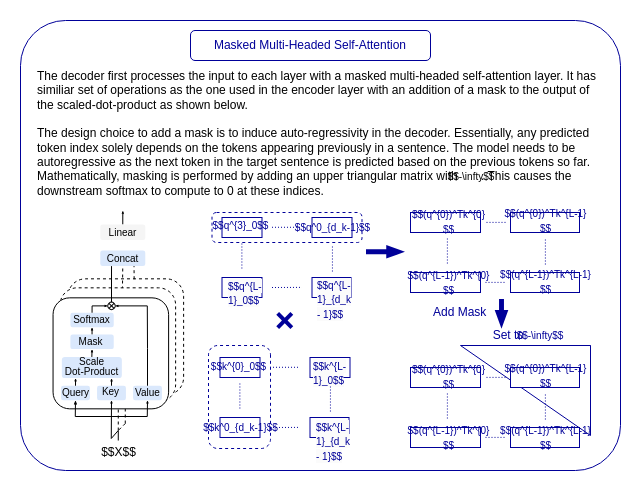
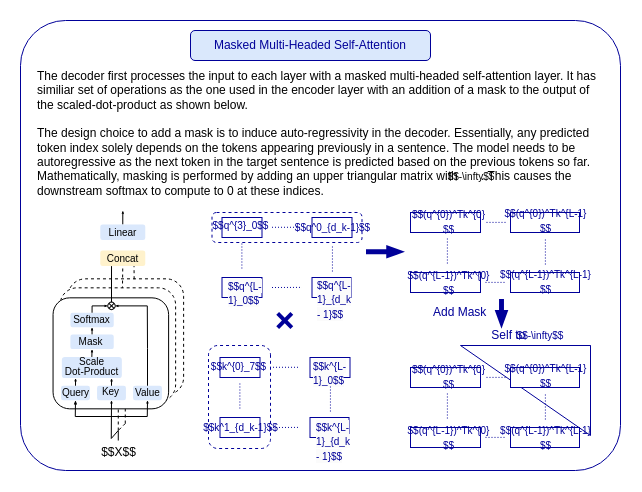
(311, 46) -> (311, 46)
(123, 232) -> (123, 232)
(123, 258) -> (123, 258)
(511, 336) -> (511, 336)
(239, 367) -> (239, 367)
(241, 428) -> (241, 428)
